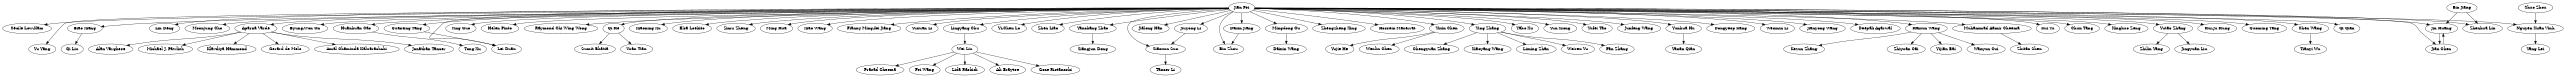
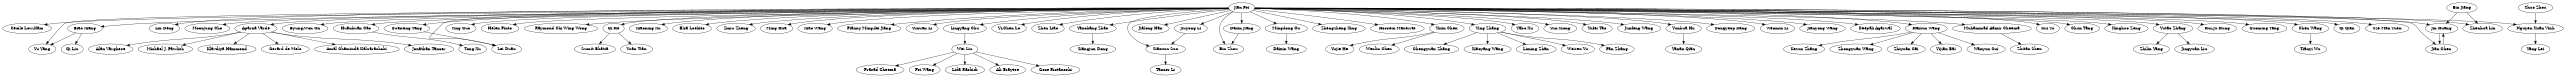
none -> (2387, 28)
none -> (65, 38)
none -> (1856, 49)
